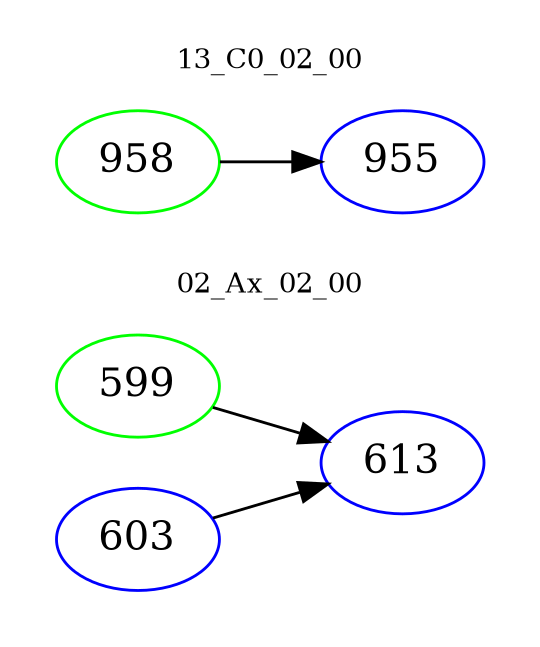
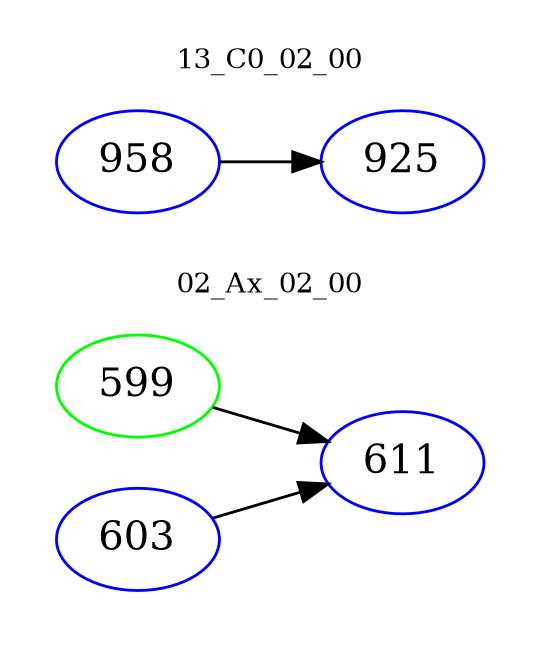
(138, 162) -> (138, 162)
(403, 162) -> (403, 162)
(403, 463) -> (403, 463)
